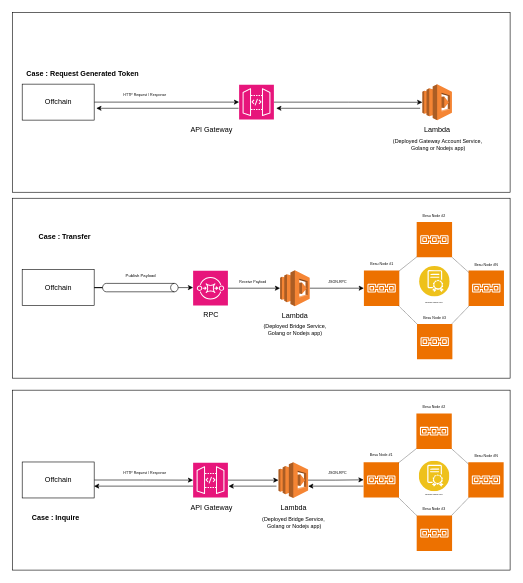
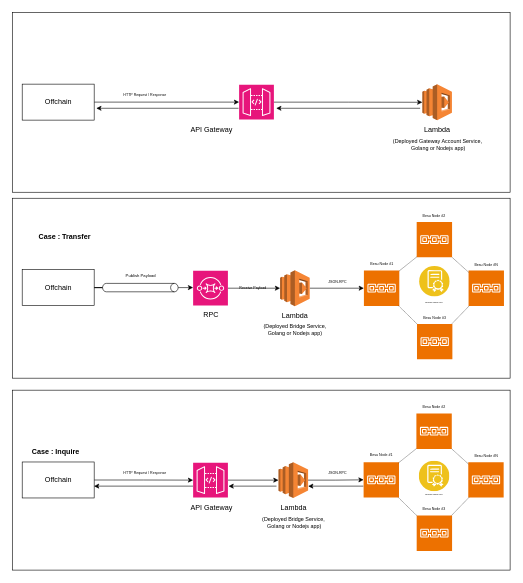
(82, 74) -> none
(253, 282) -> (253, 288)
(55, 518) -> (55, 452)
